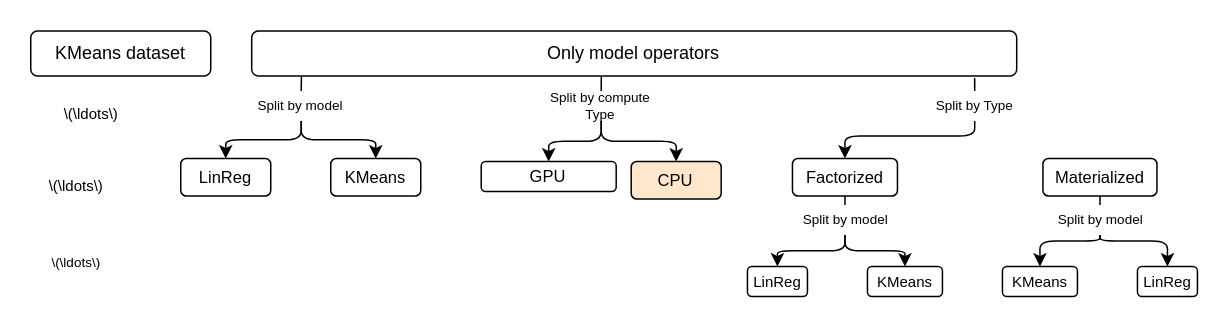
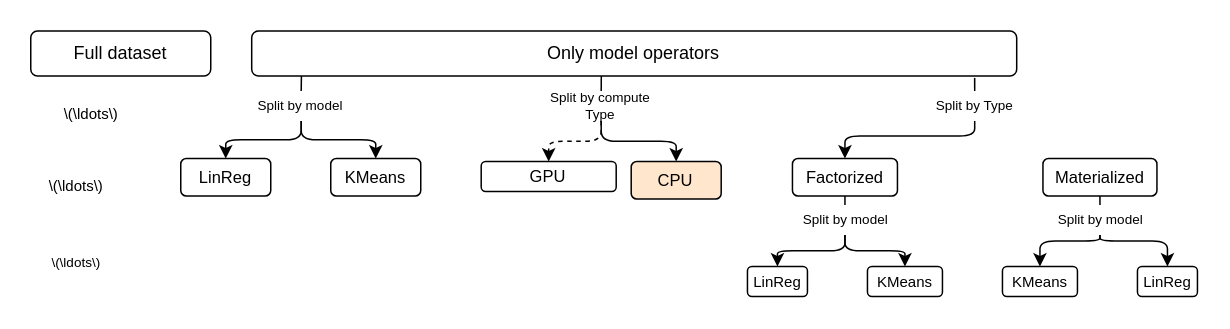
(121, 53) -> (121, 53)
(573, 141) -> (573, 141)
